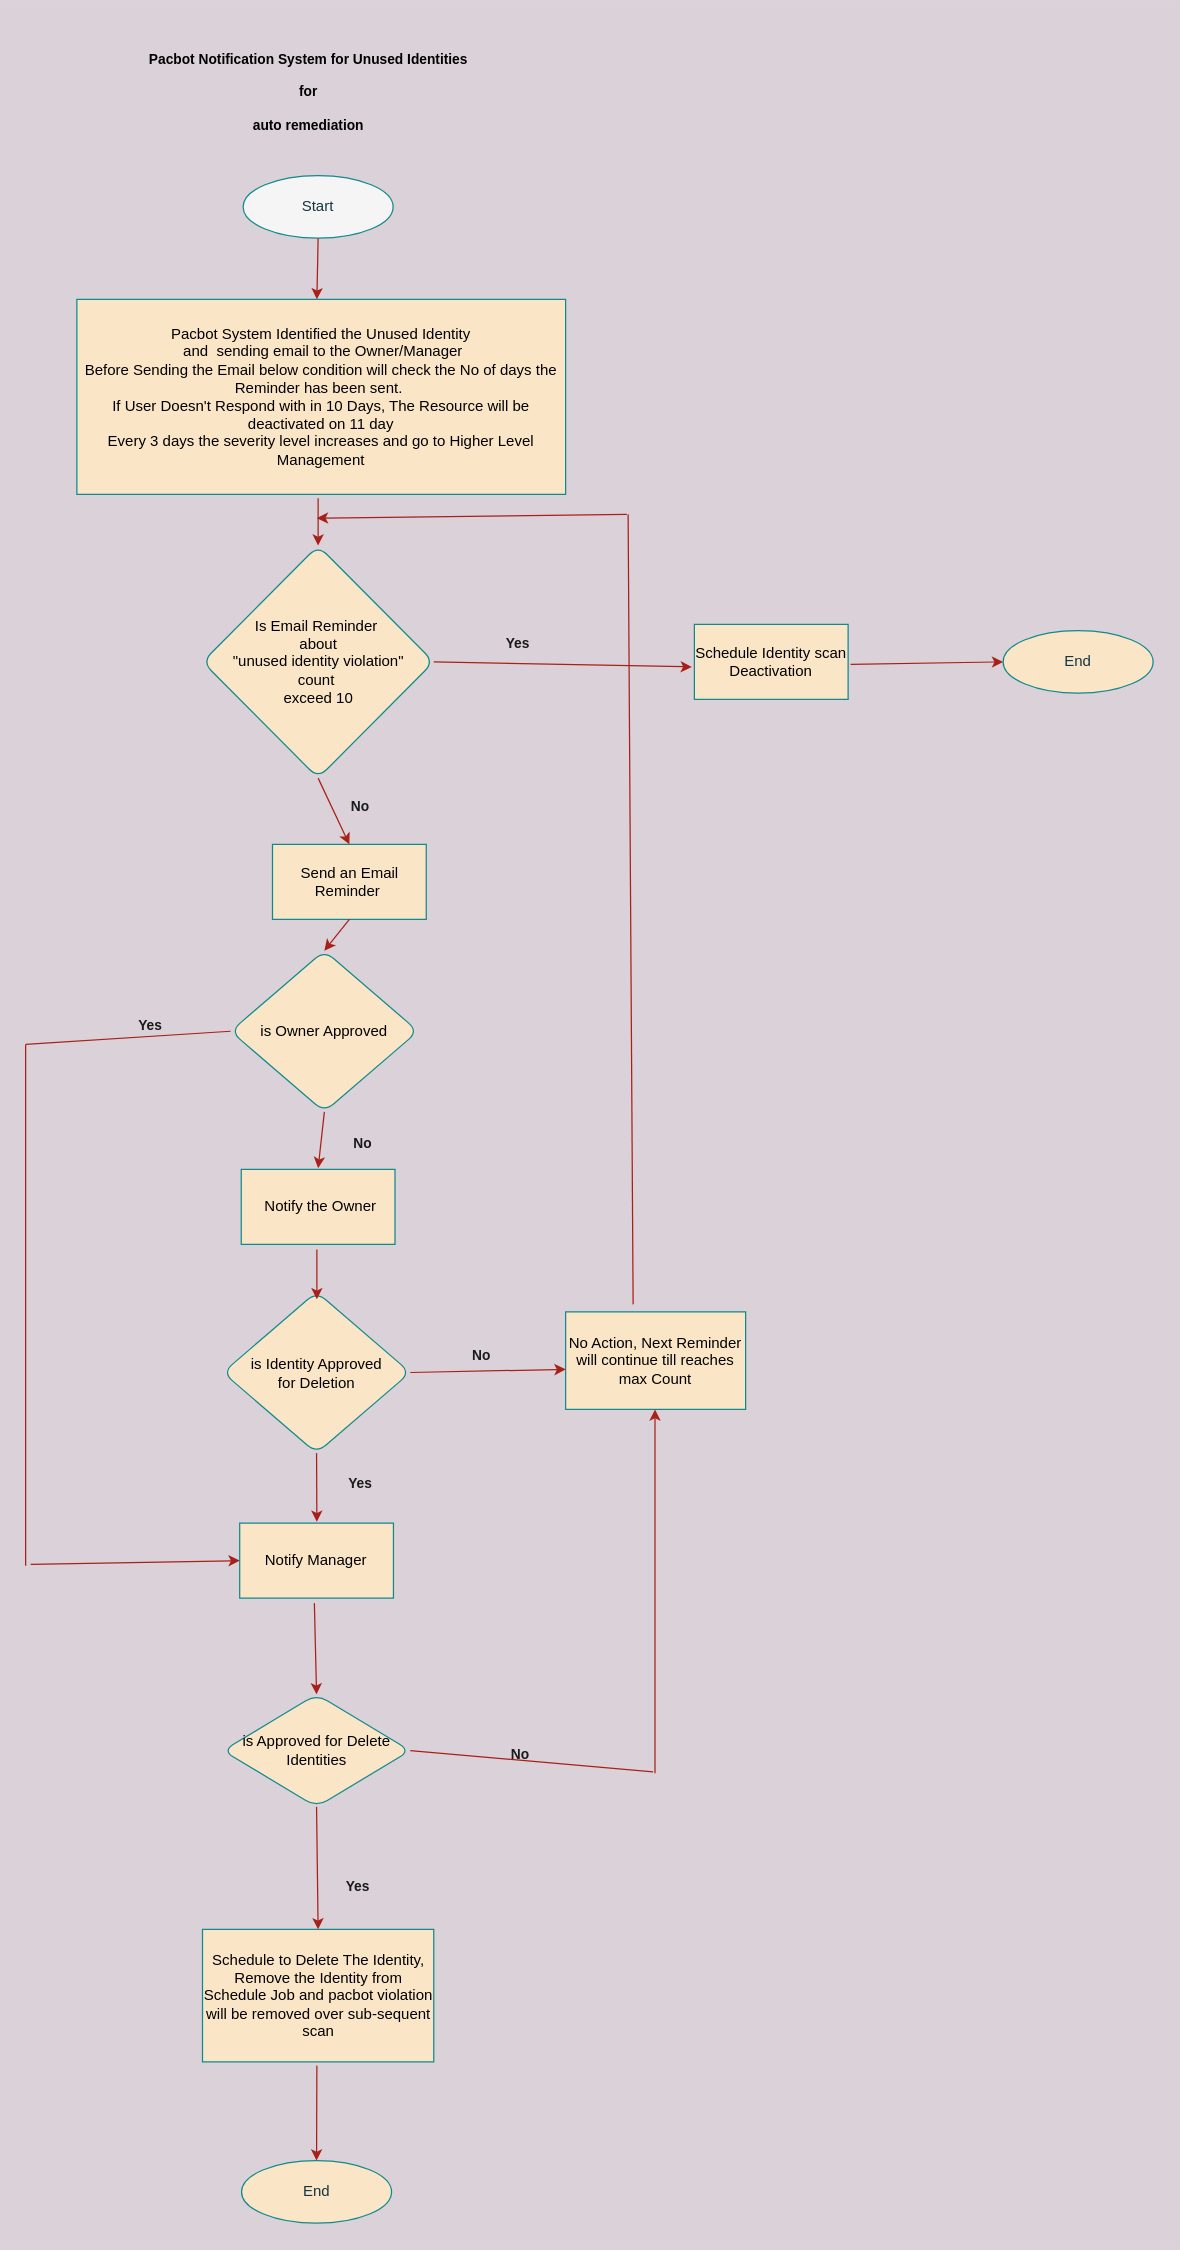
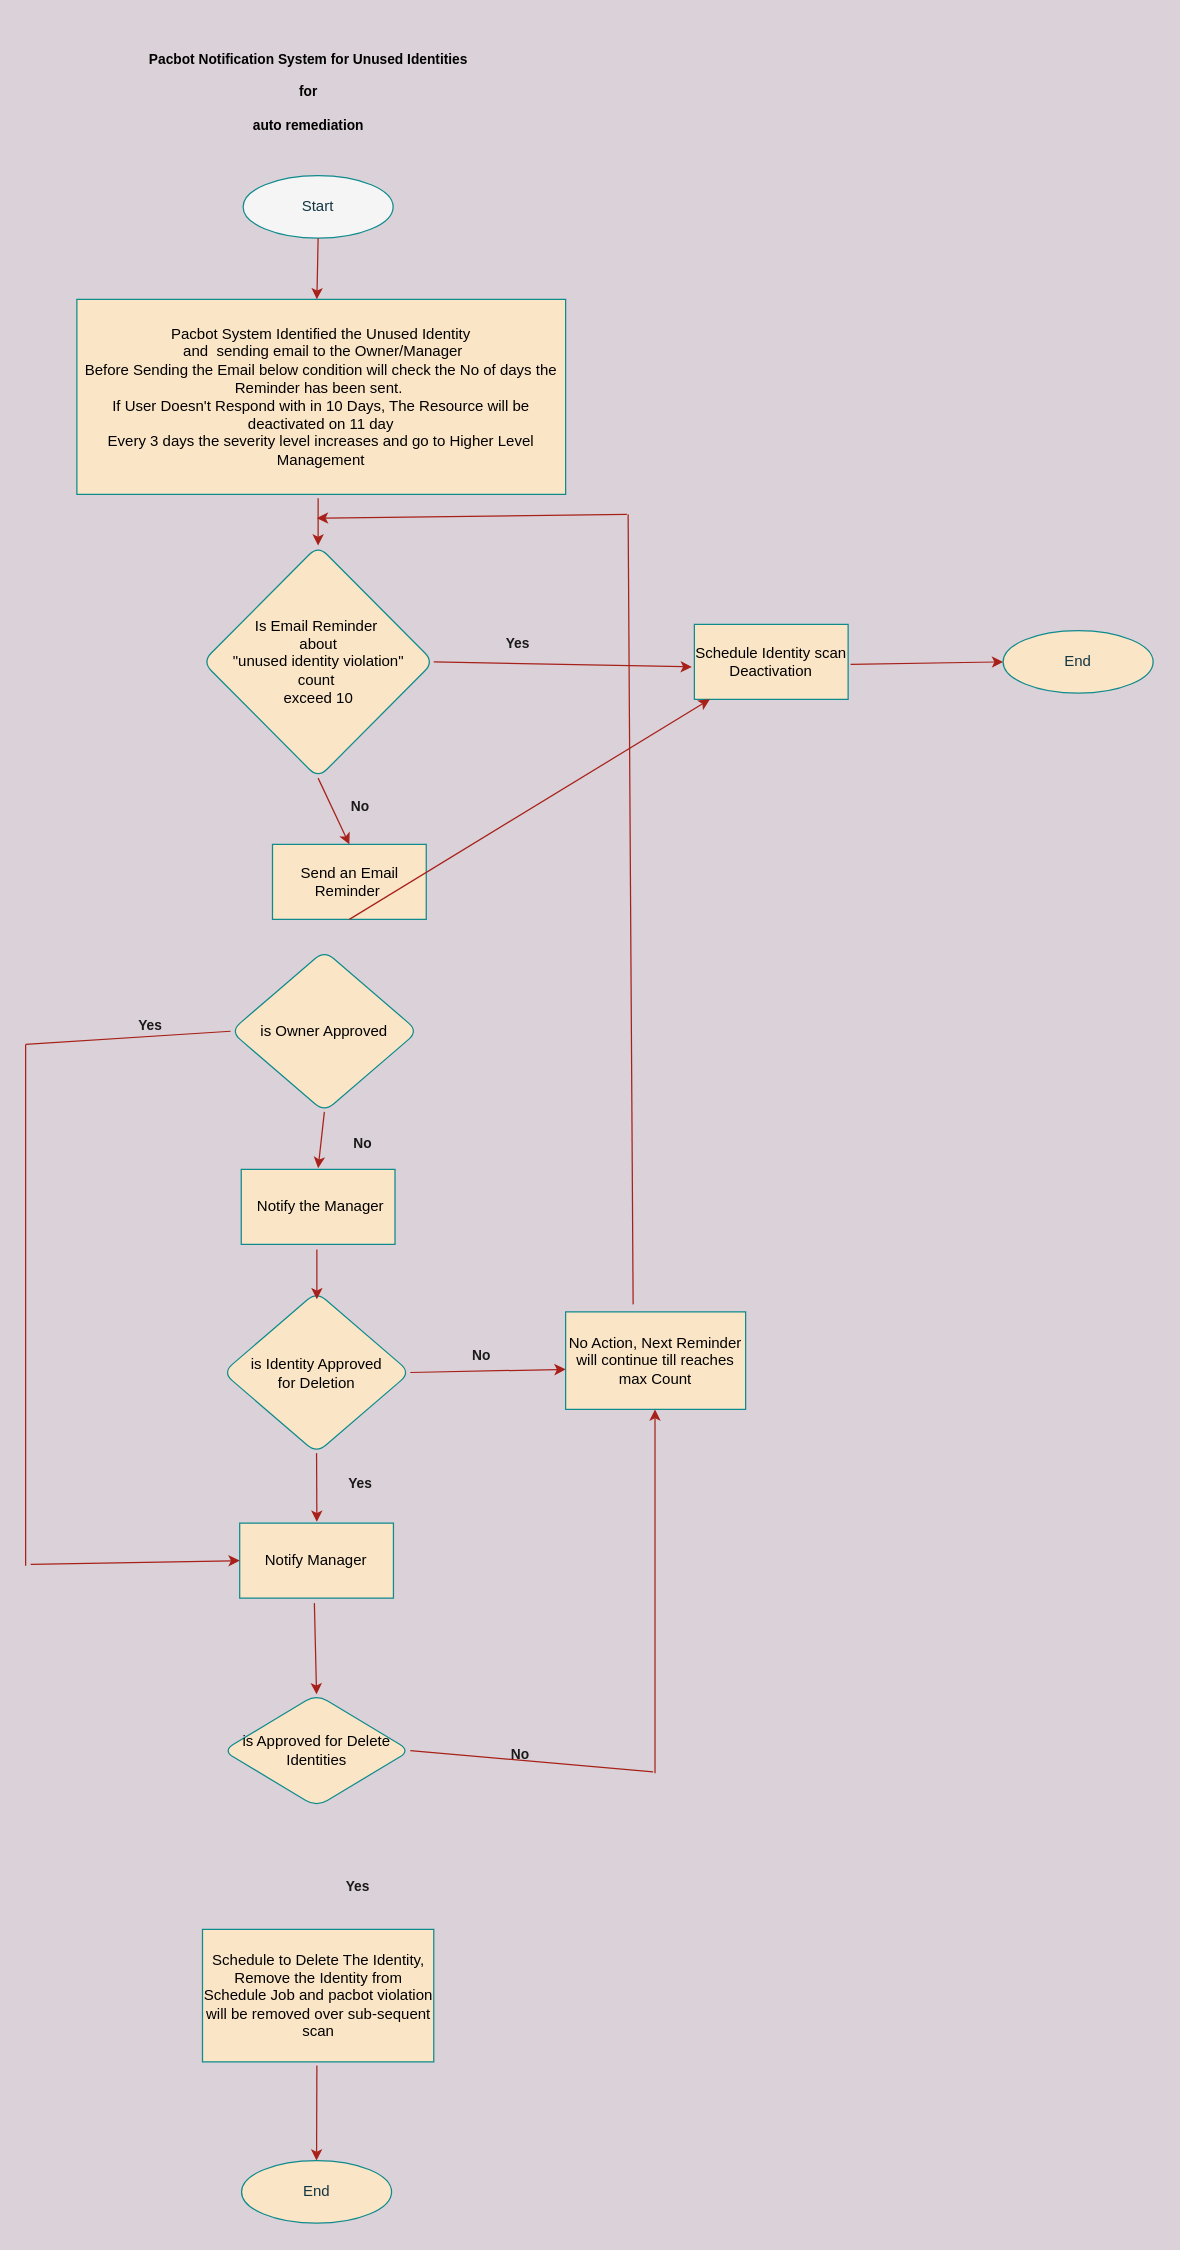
(339, 932) -> (526, 811)
(319, 1207) -> (319, 1207)
(317, 1864) -> none
